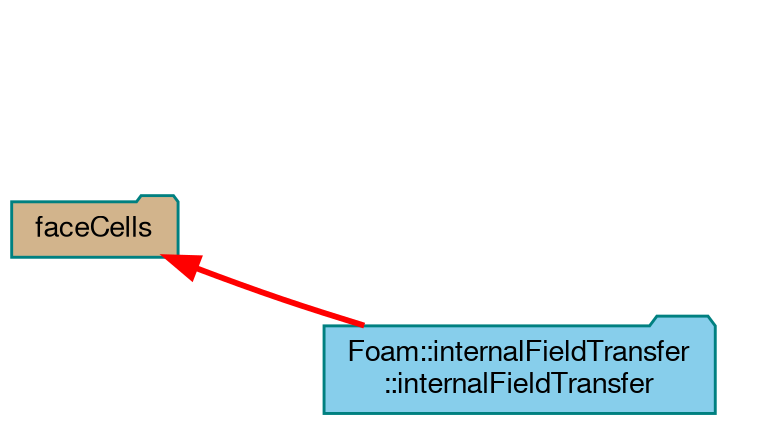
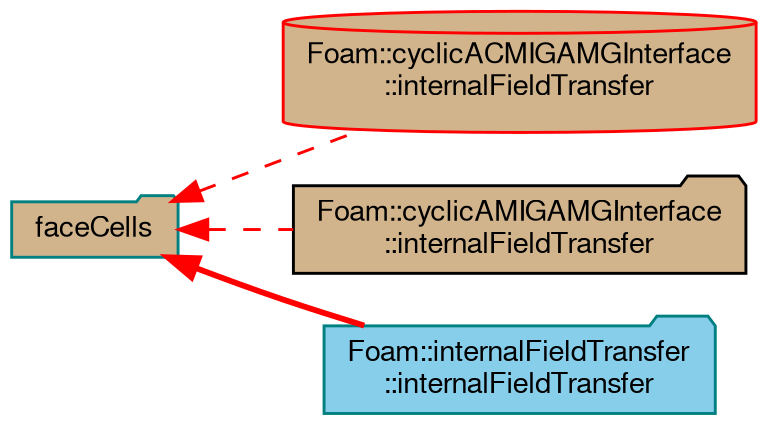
none -> (520, 72)
none -> (520, 230)
